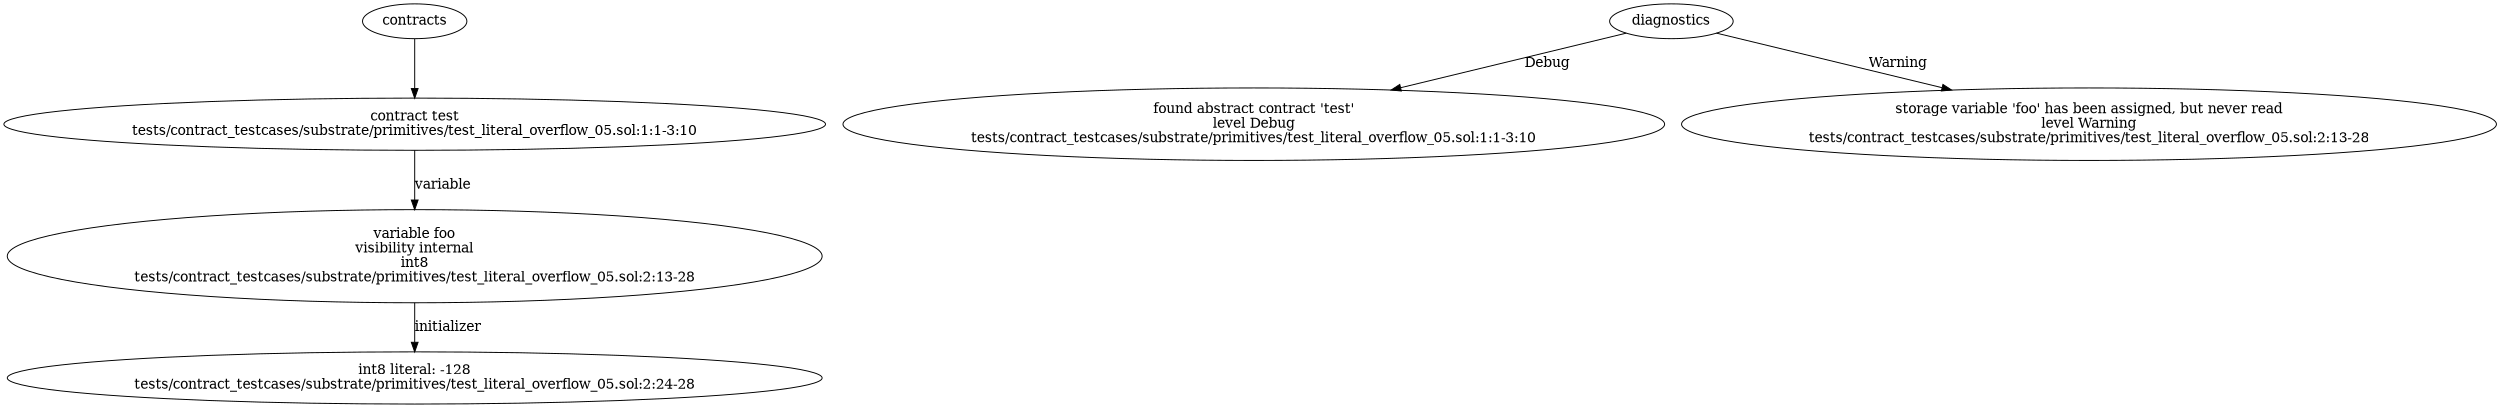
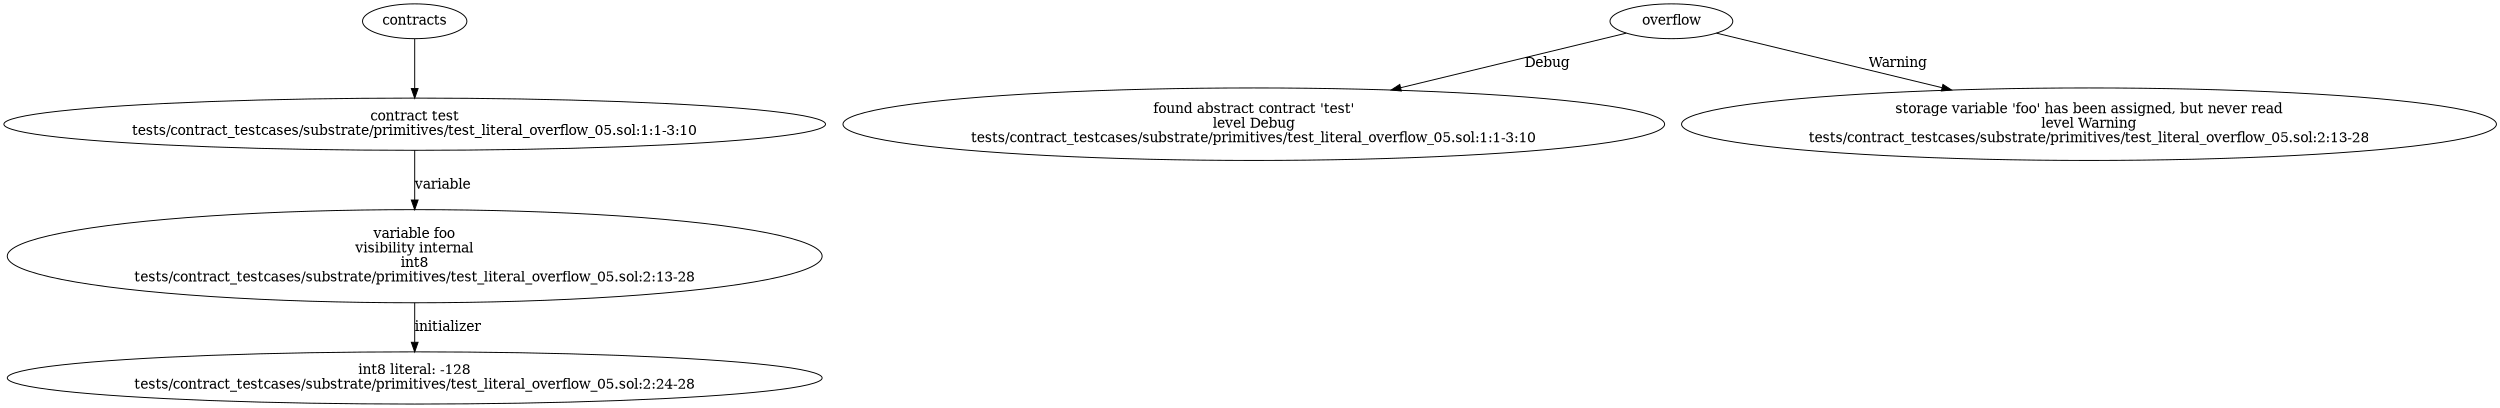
(1671, 21) -> (1671, 21)
